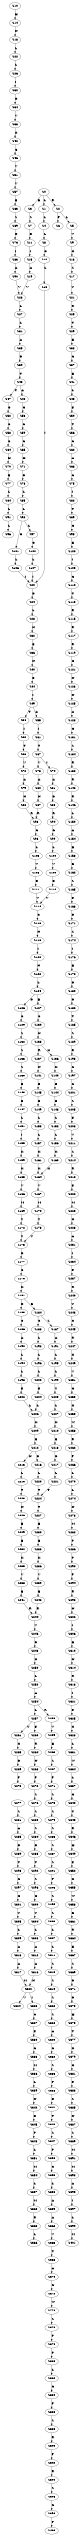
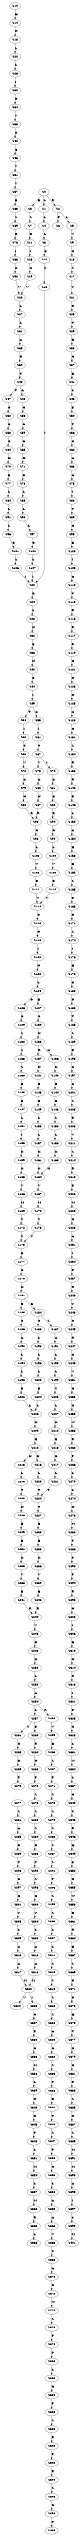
(19, 534) -> (11, 542)
(33, 1981) -> (33, 1981)
